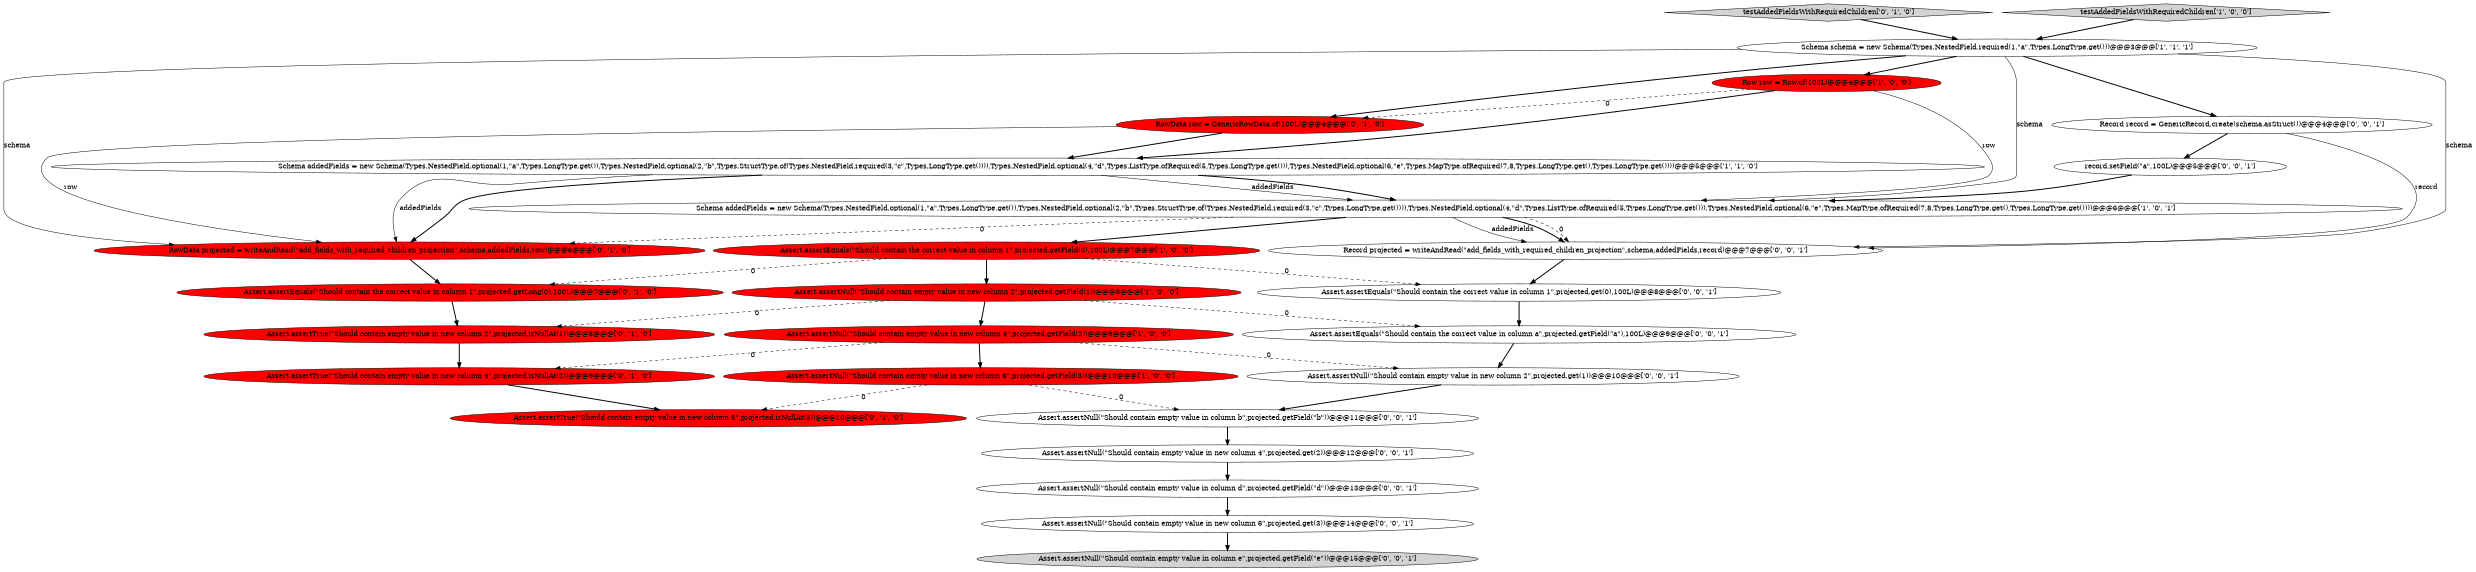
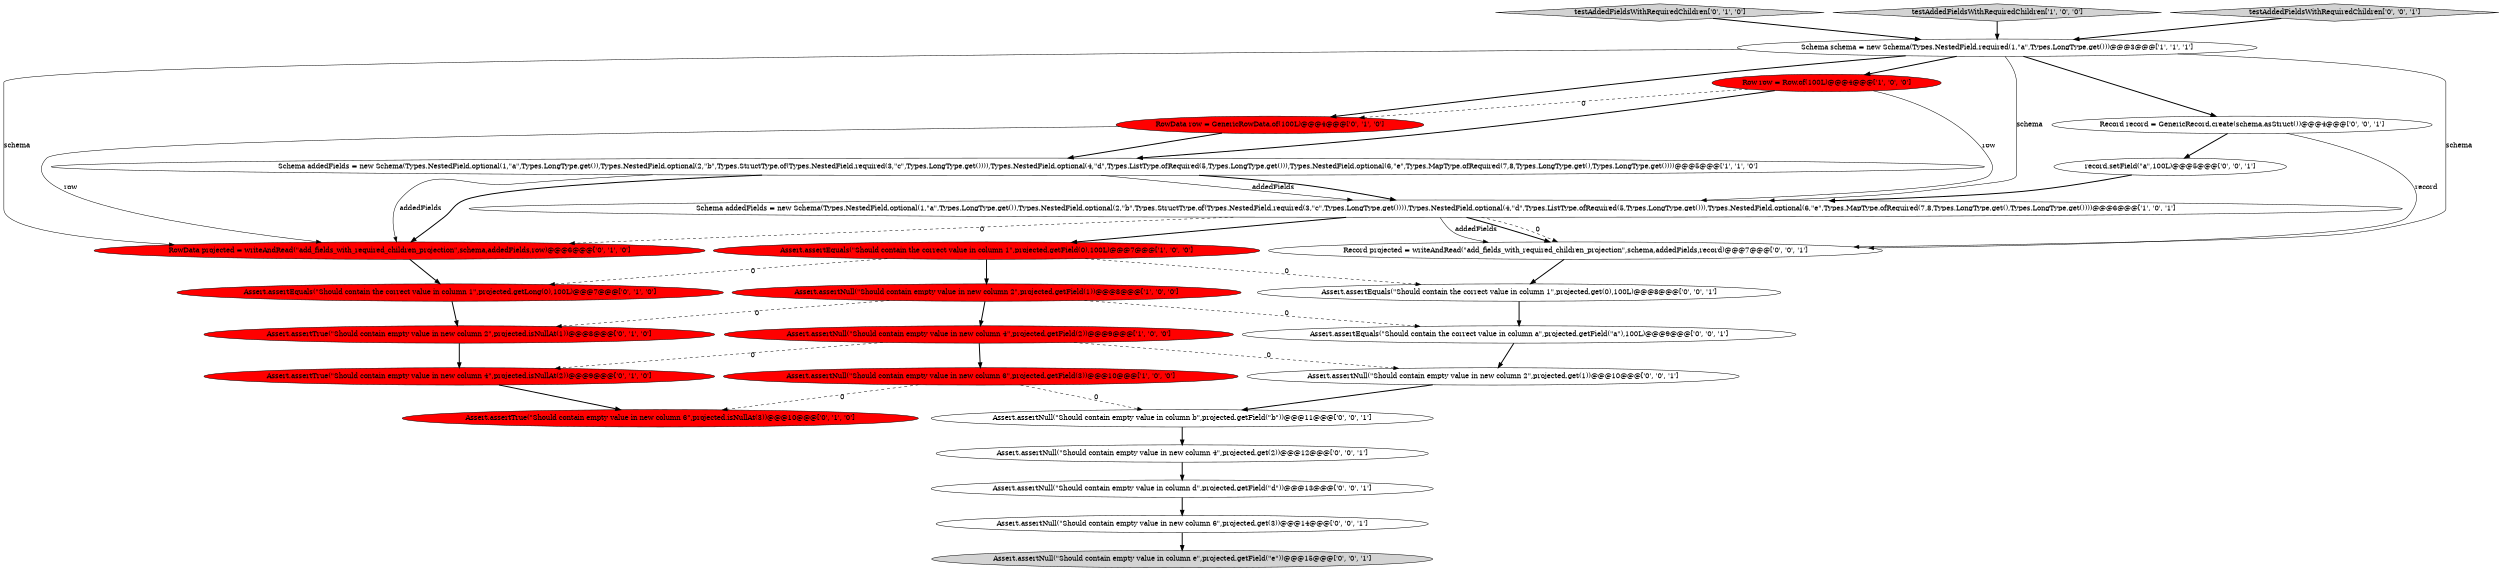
none -> (2335, 13)
